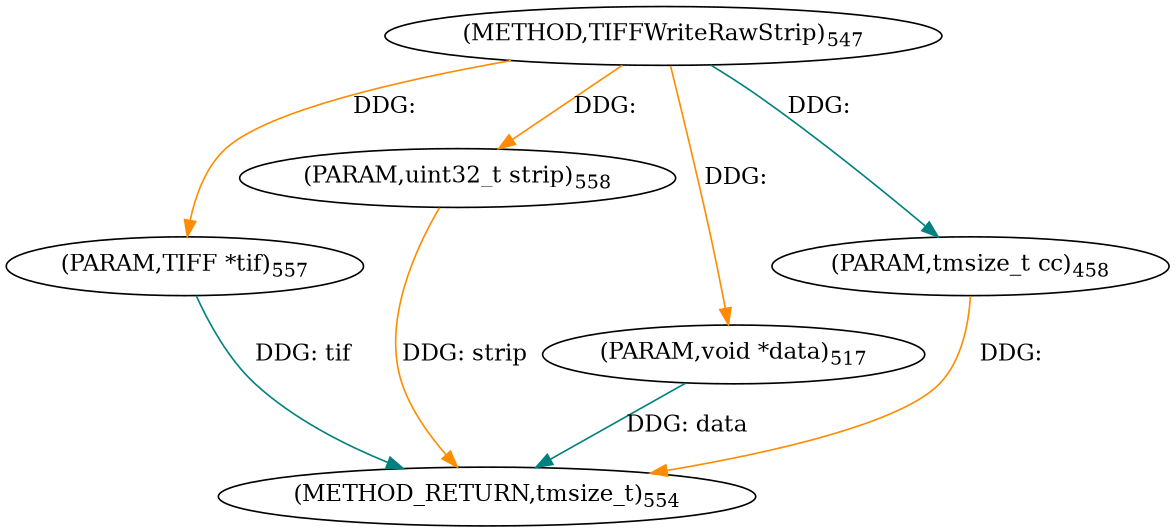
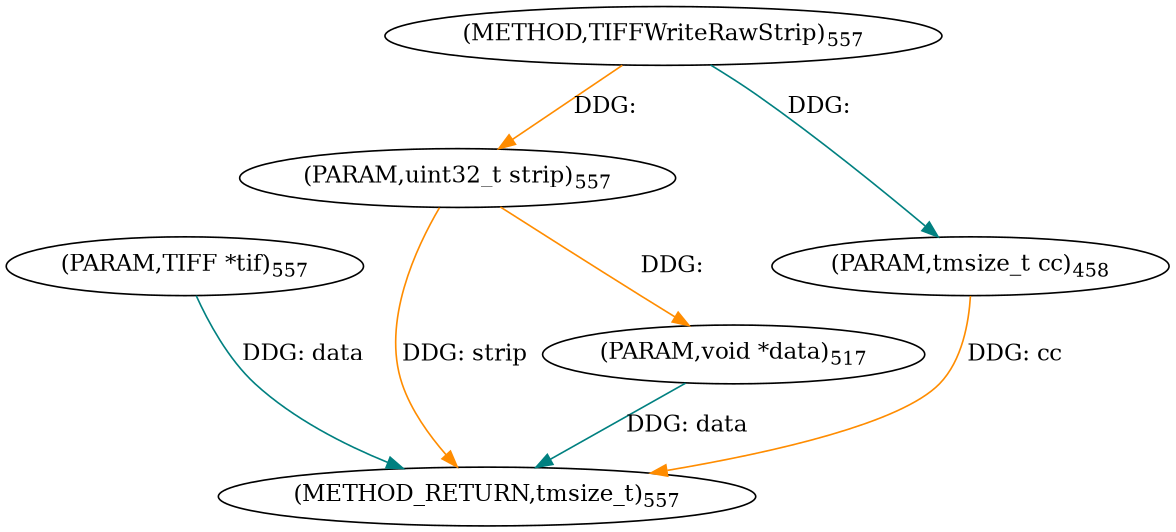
(846, 33) -> (846, 33)
(325, 103) -> none
(593, 176) -> (593, 176)
(700, 187) -> (587, 262)
(303, 354) -> (303, 354)
(1015, 354) -> (1015, 354)
(662, 494) -> (662, 494)
